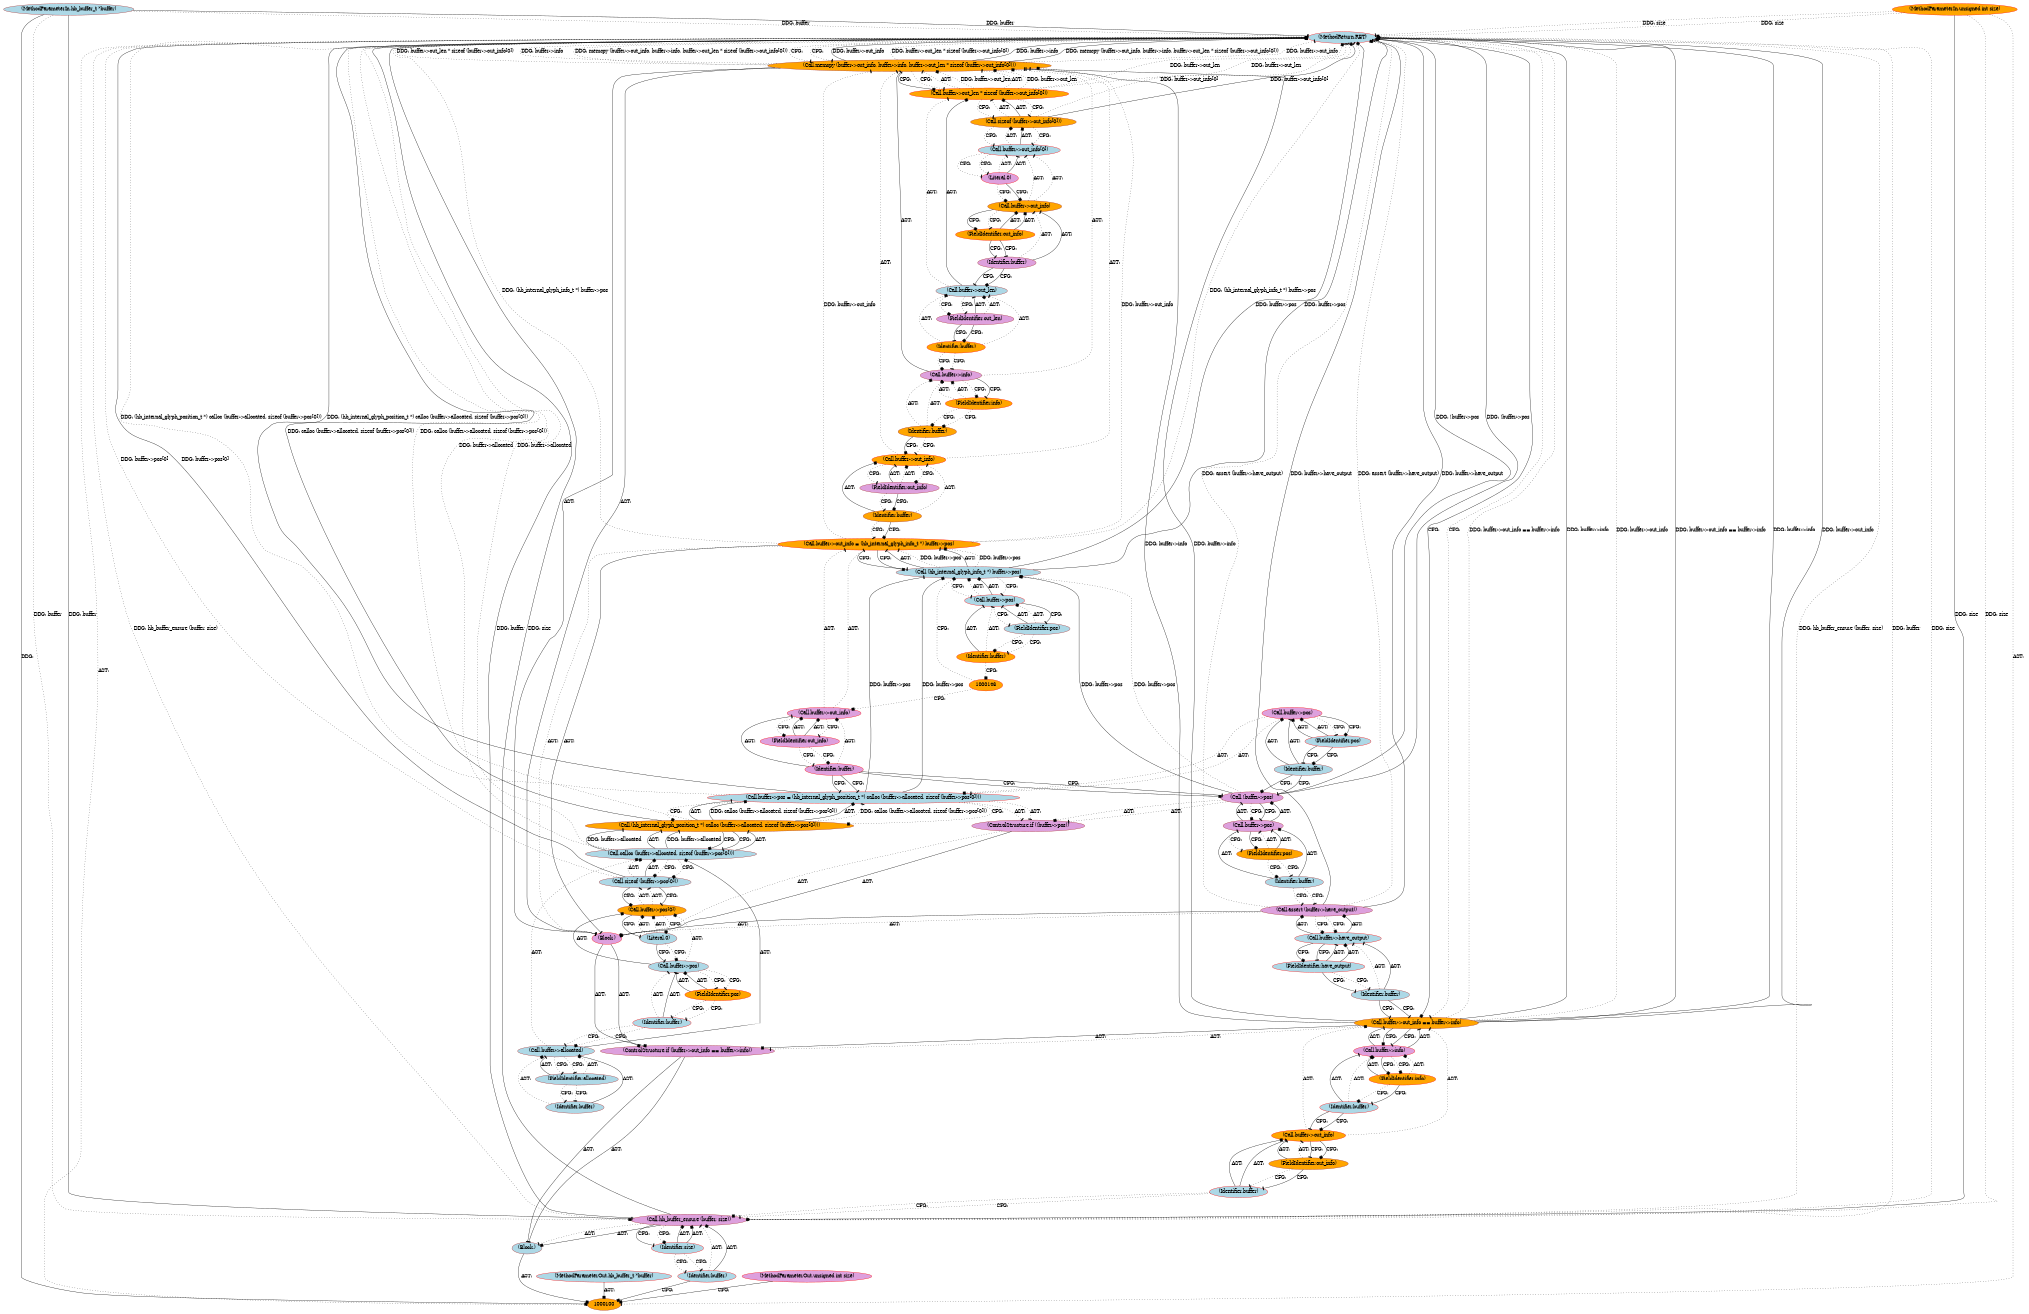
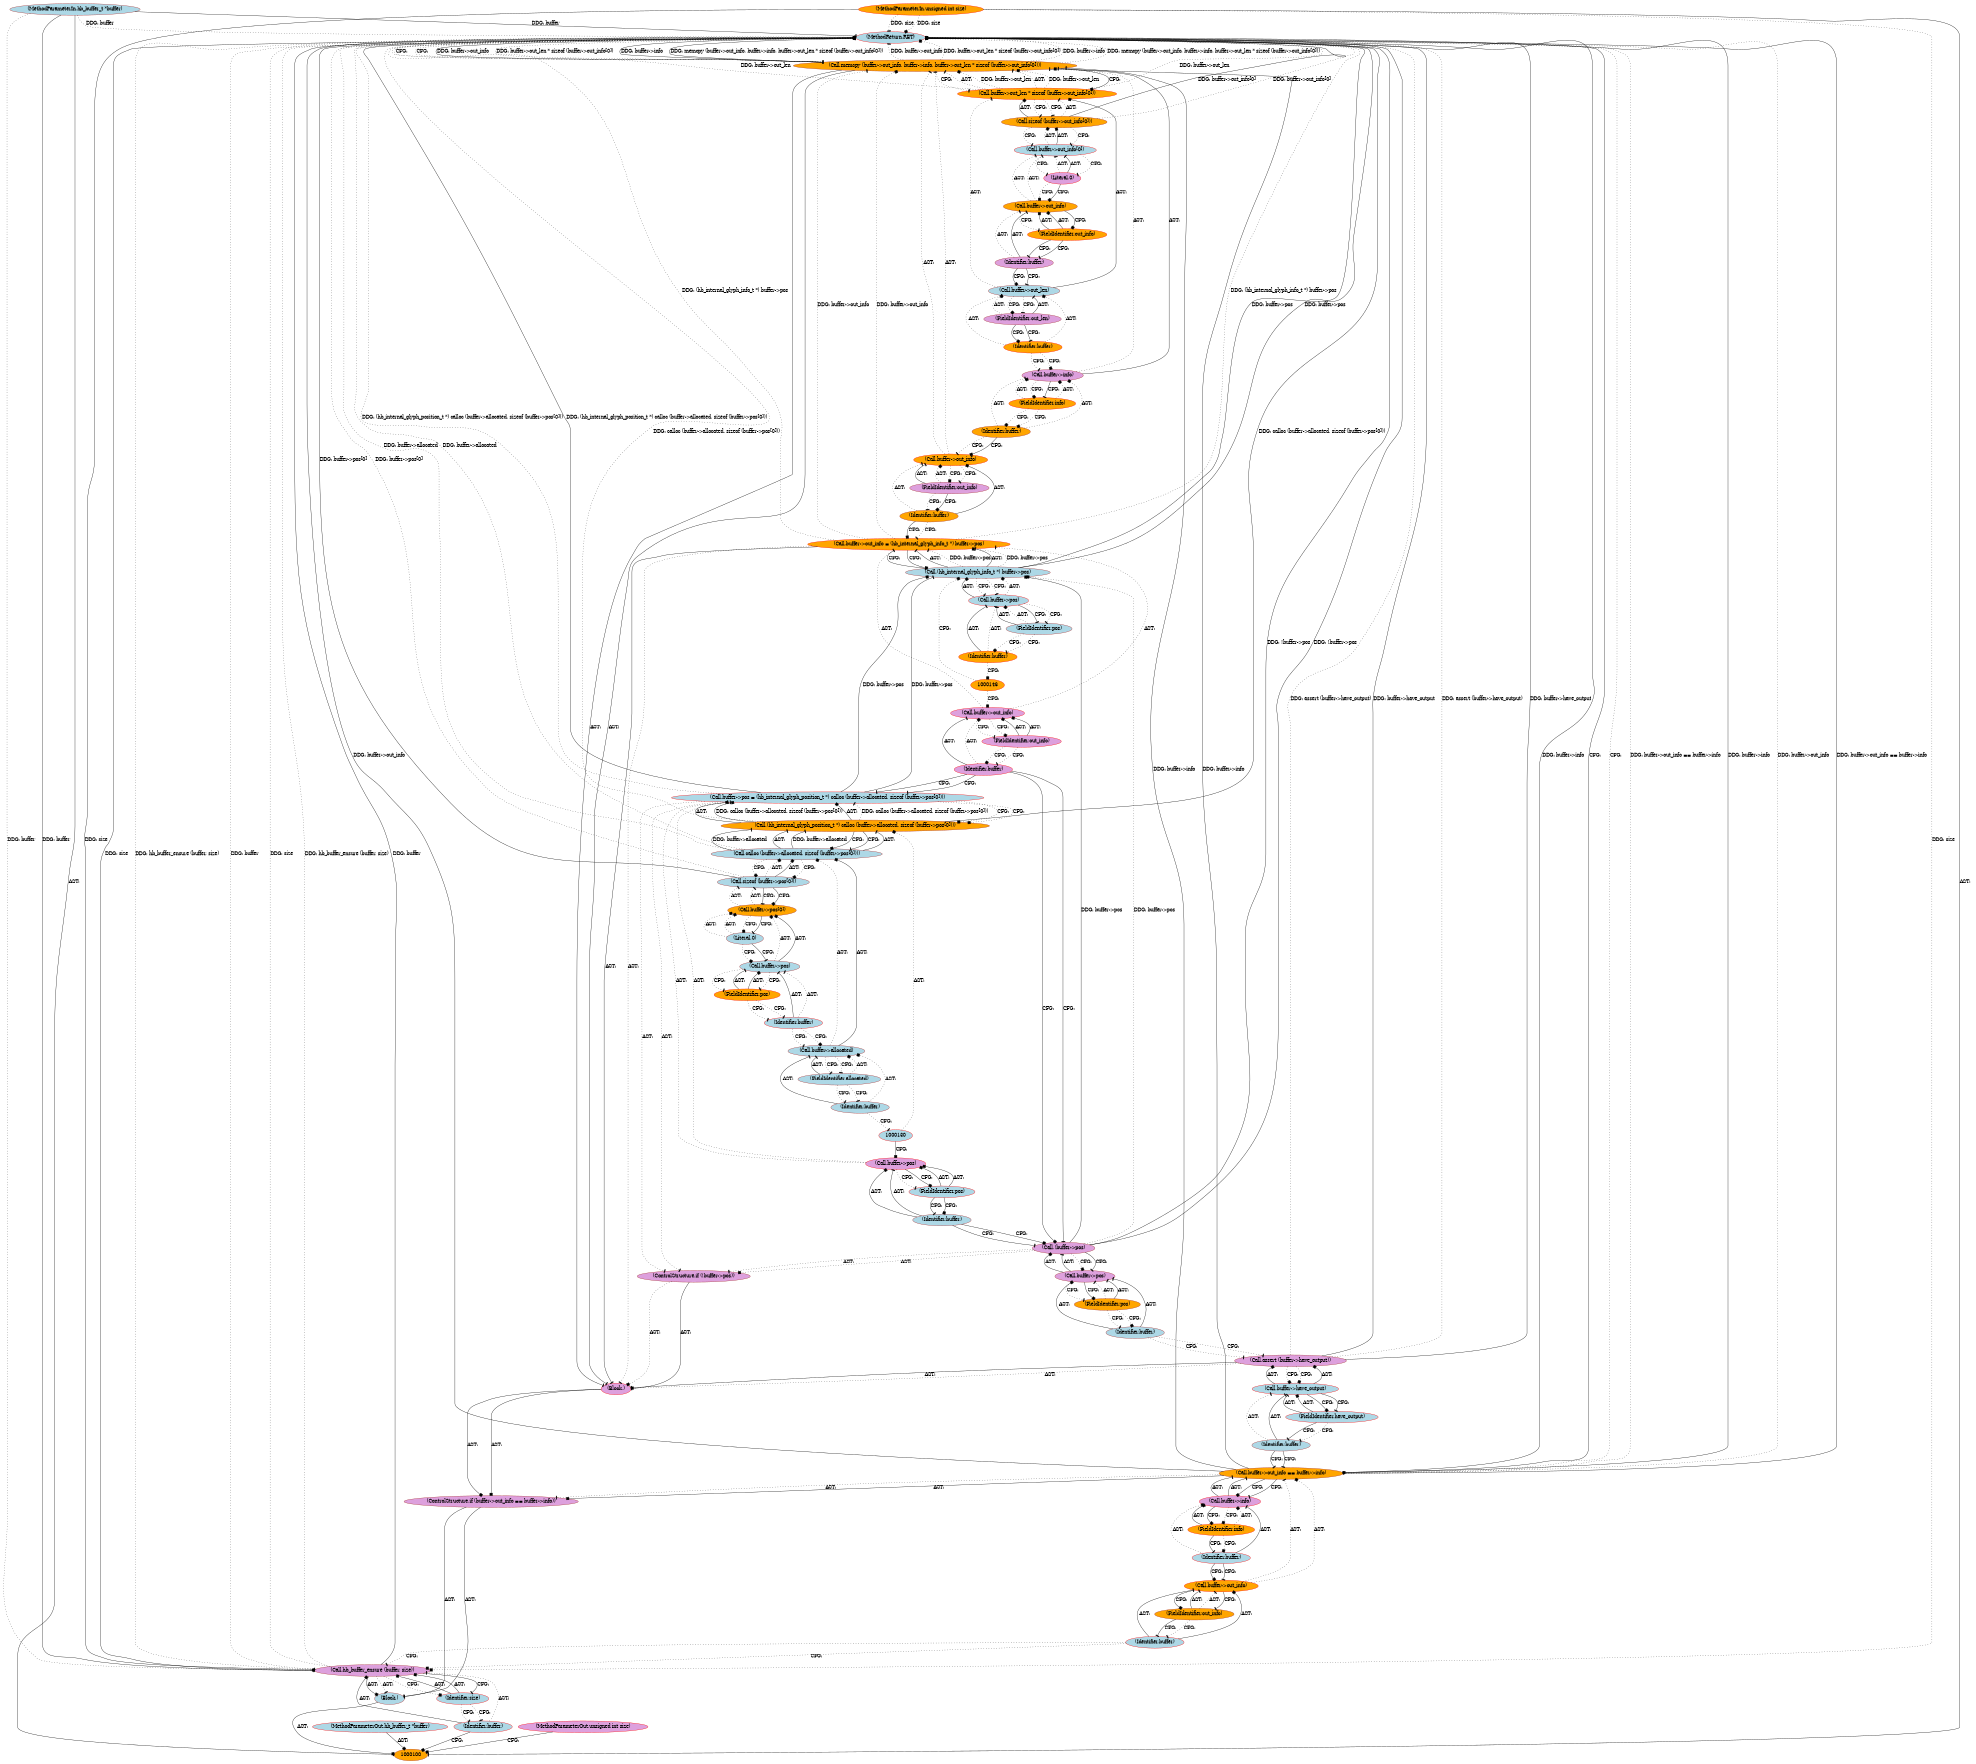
(81, 332) -> none
(28, 657) -> (75, 882)
none -> (896, 1136)
(1955, 1283) -> (1960, 1156)
